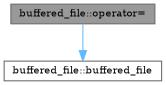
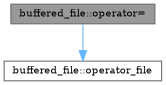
(83, 71) -> (83, 71)
